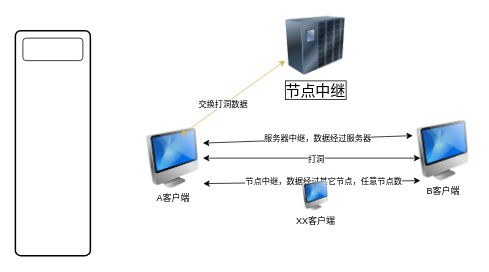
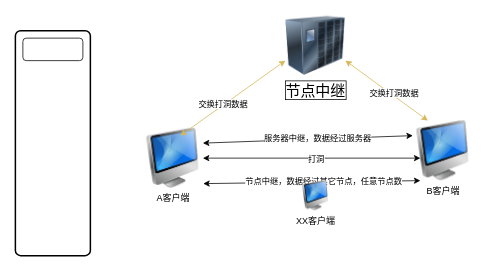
none -> (387, 90)
